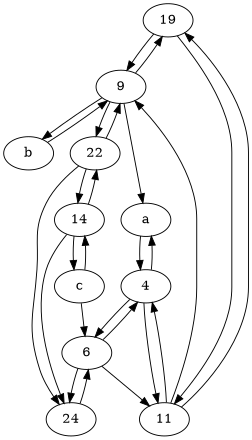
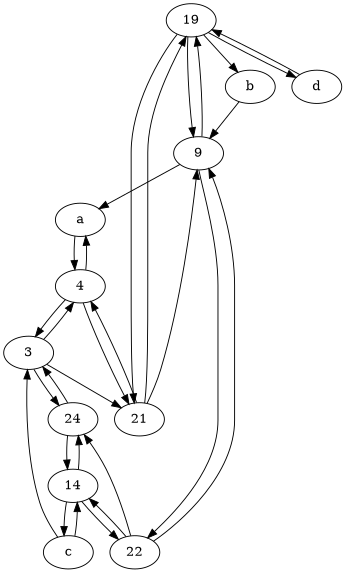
none -> (317, 87)
(76, 115) -> (218, 50)
(87, 353) -> (29, 353)
(164, 419) -> (139, 419)
none -> (67, 448)
